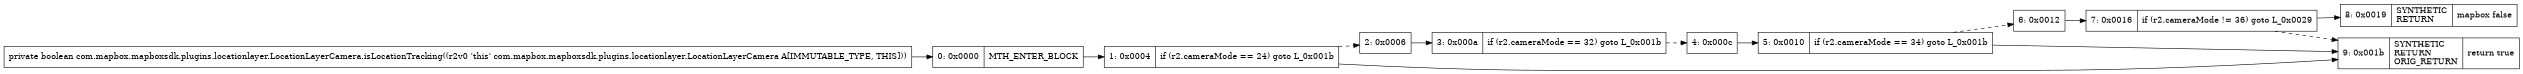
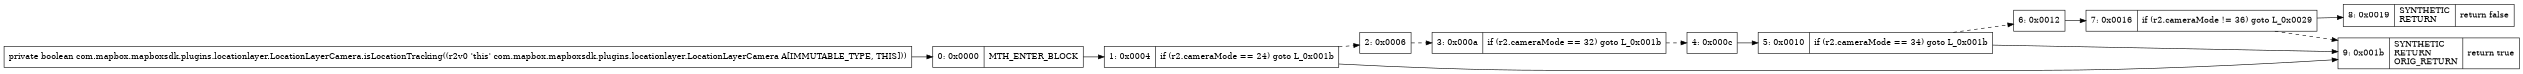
(2485, 15) -> (2485, 15)
(1419, 43) -> (1419, 43)
